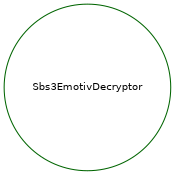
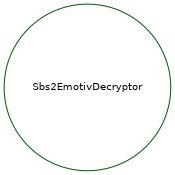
(87, 87) -> (87, 87)
